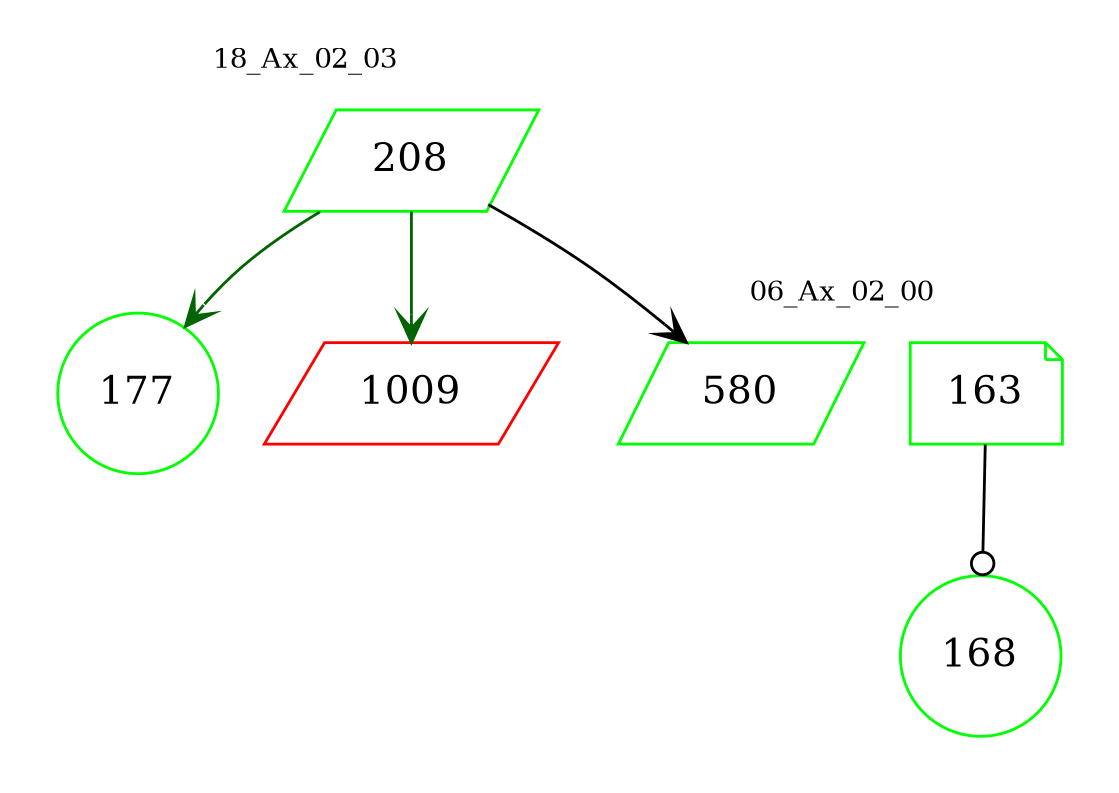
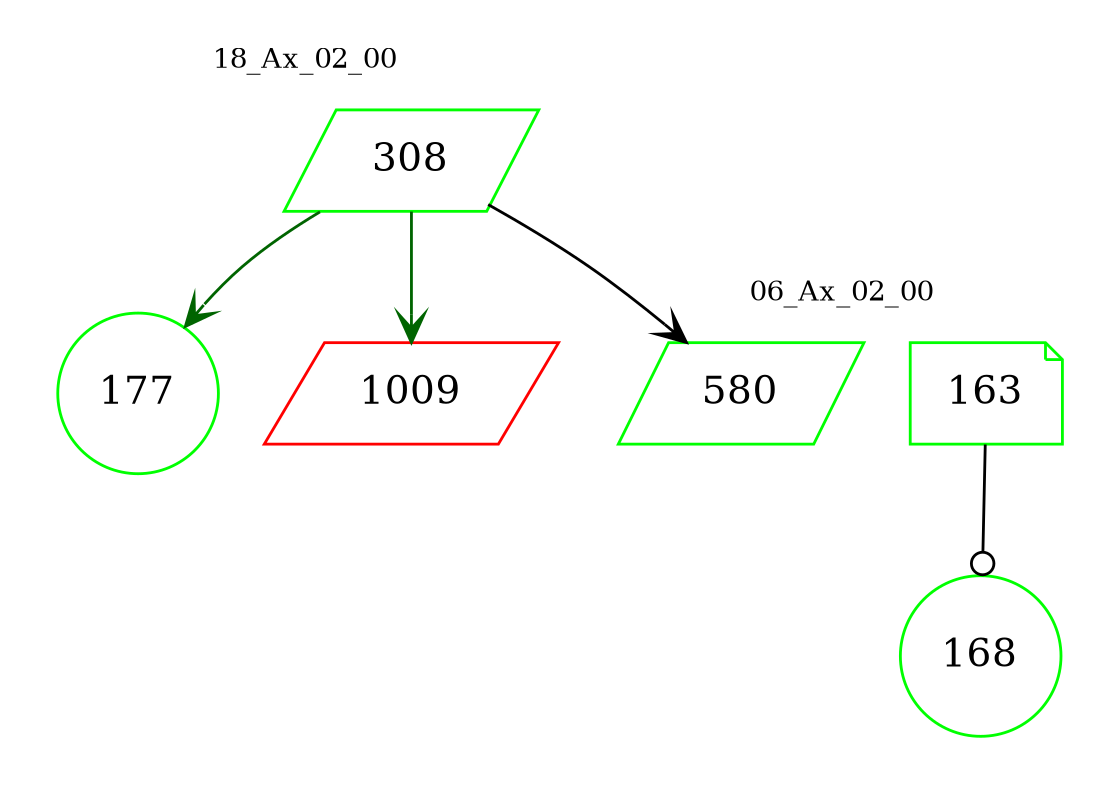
(306, 61) -> (306, 61)
(411, 161) -> (411, 161)
